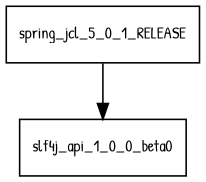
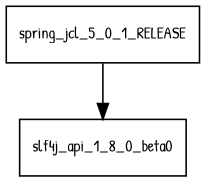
(103, 148) -> (103, 148)
